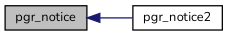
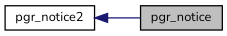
(116, 18) -> (124, 18)
